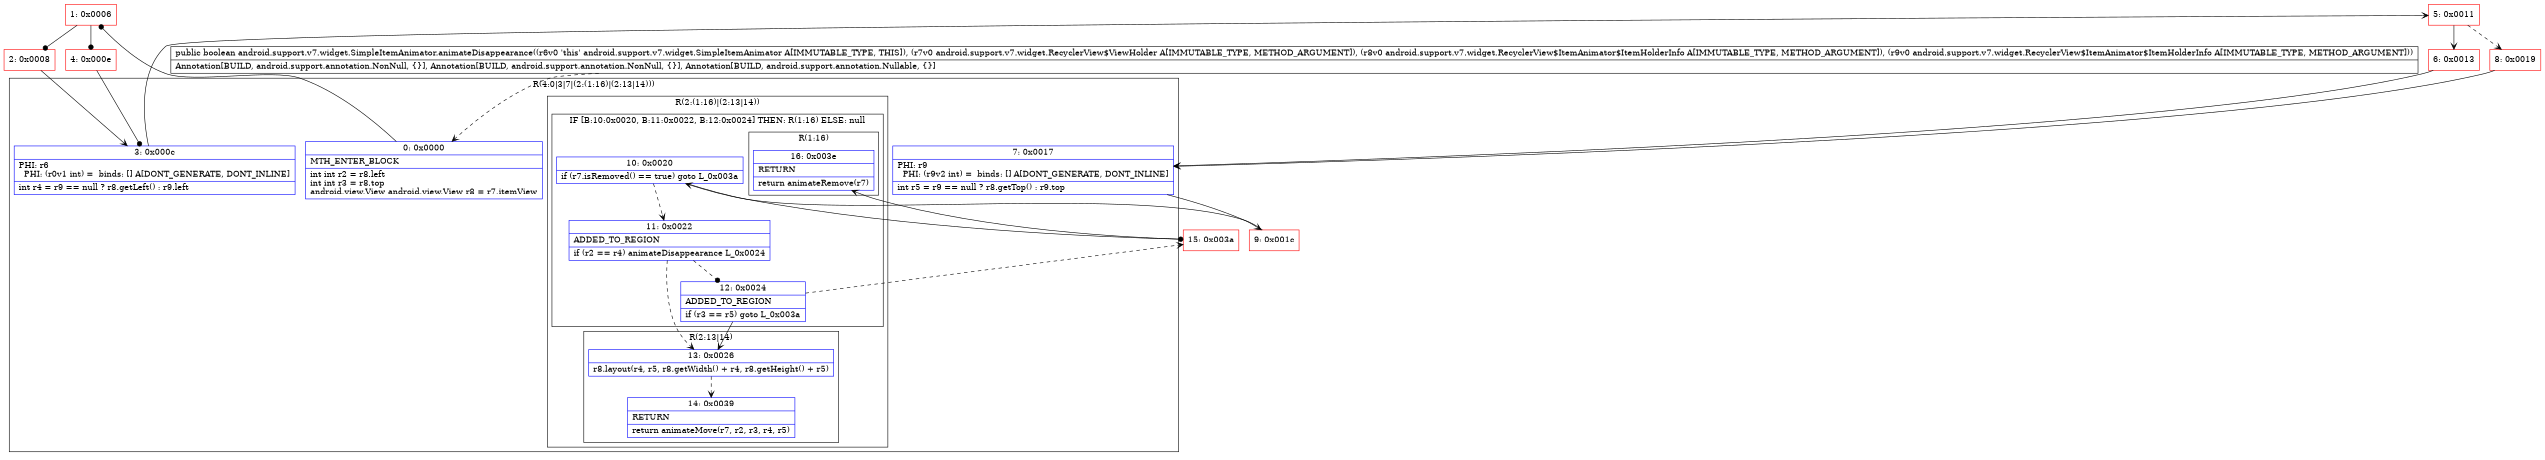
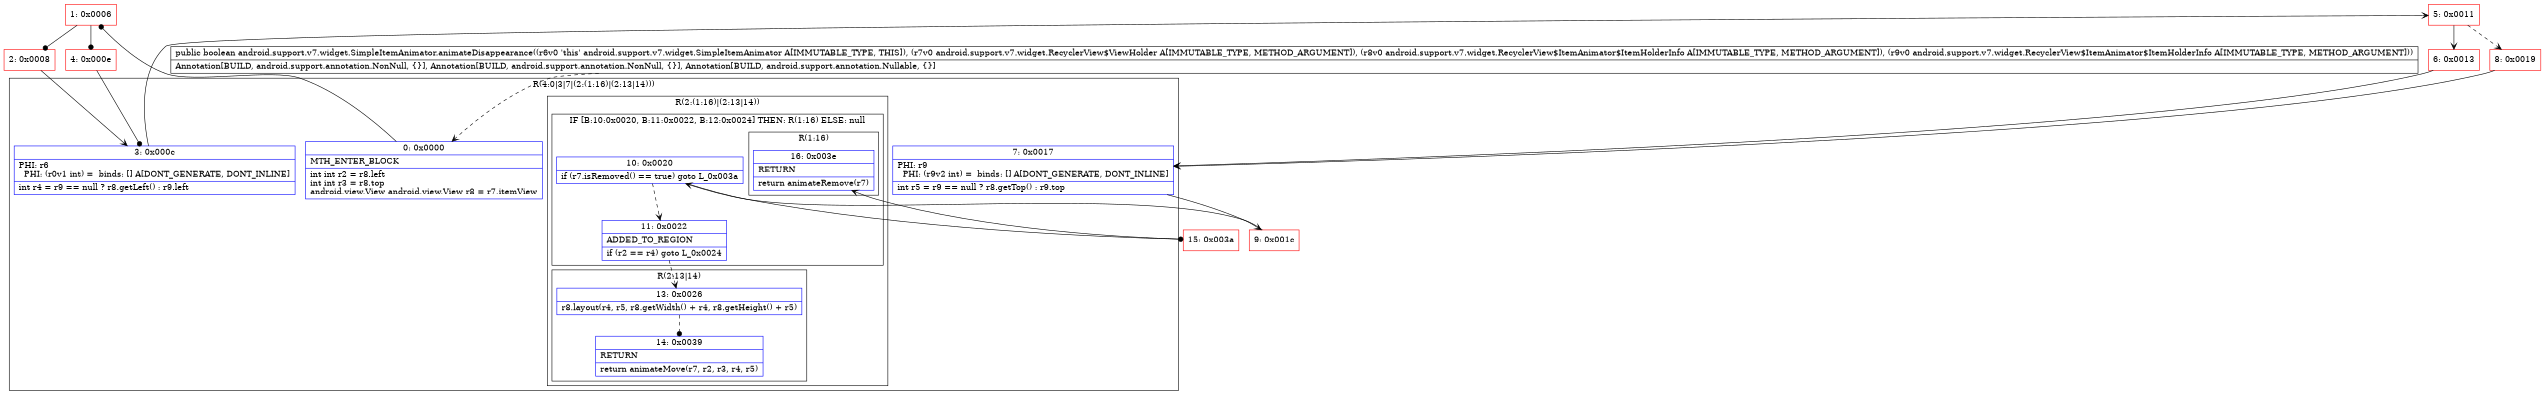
(670, 253) -> (664, 253)
(743, 302) -> none
(711, 384) -> (679, 323)
